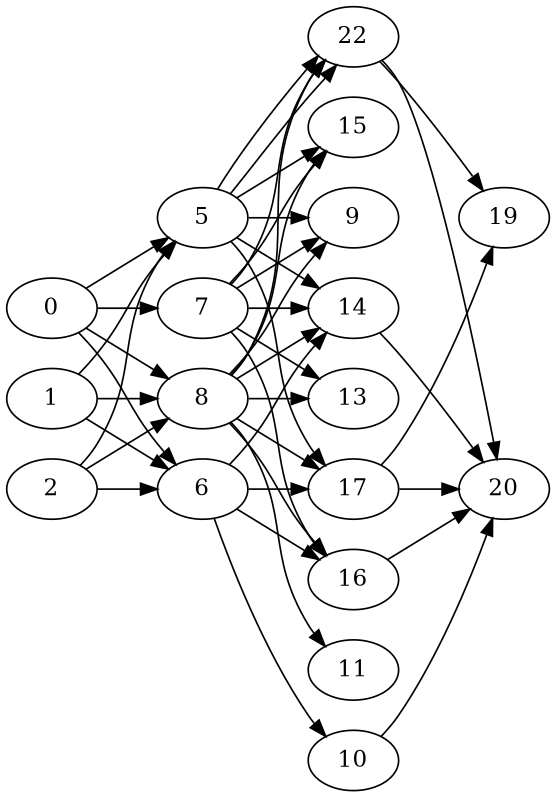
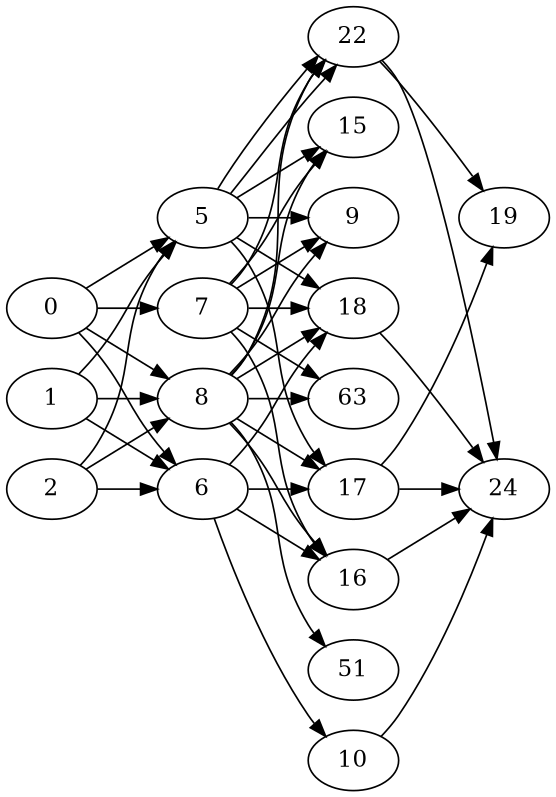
(353, 308) -> (353, 308)
(353, 399) -> (353, 399)
(504, 489) -> (504, 489)
(353, 670) -> (353, 670)
